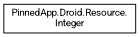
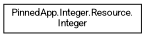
(70, 19) -> (73, 19)
